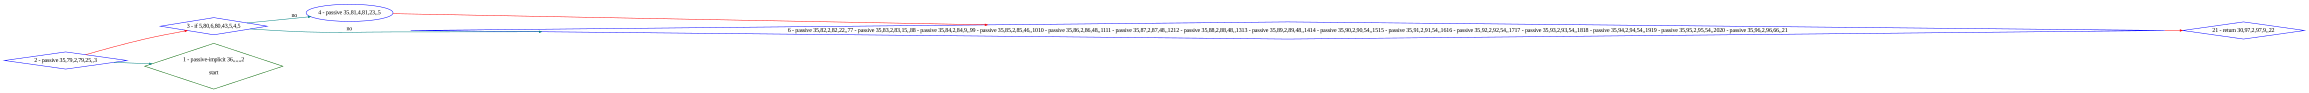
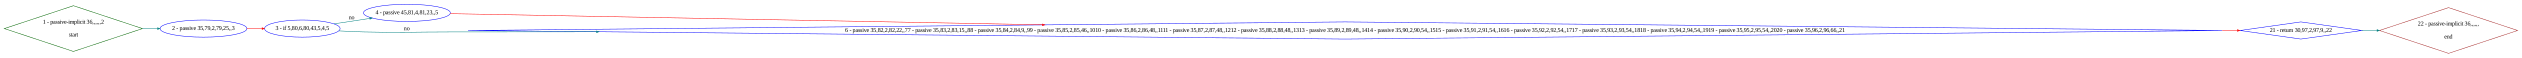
(350, 13) -> (407, 13)
(214, 26) -> (302, 29)
none -> (2448, 30)
(66, 61) -> (203, 29)
(132, 63) -> (150, 29)
